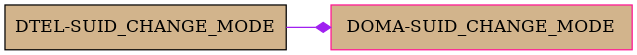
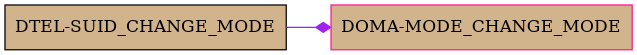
(482, 27) -> (482, 27)
